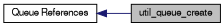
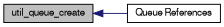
(119, 13) -> (115, 13)
